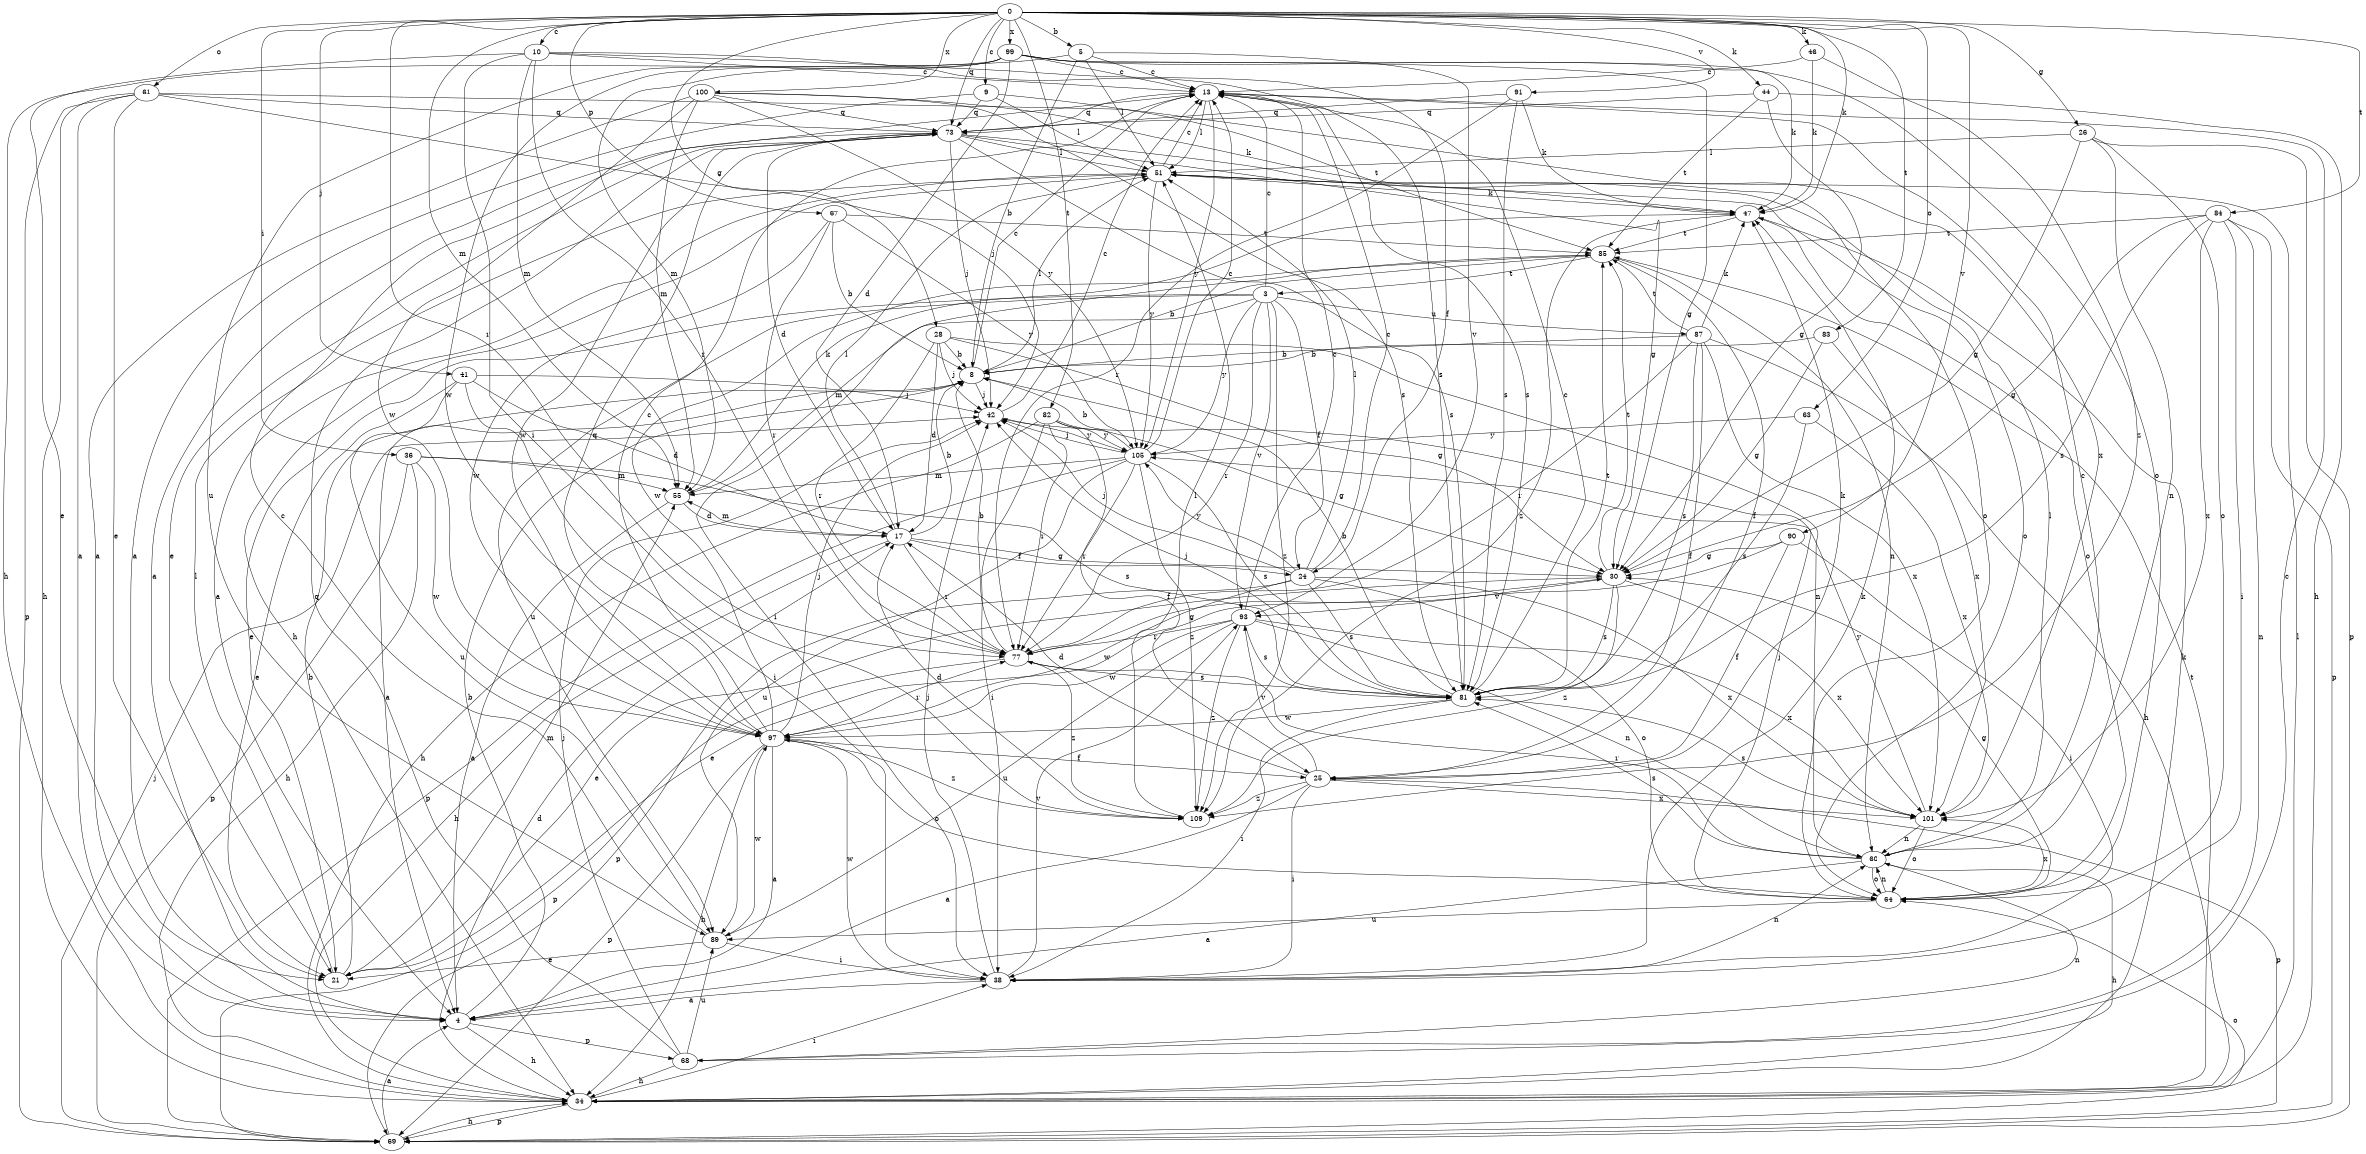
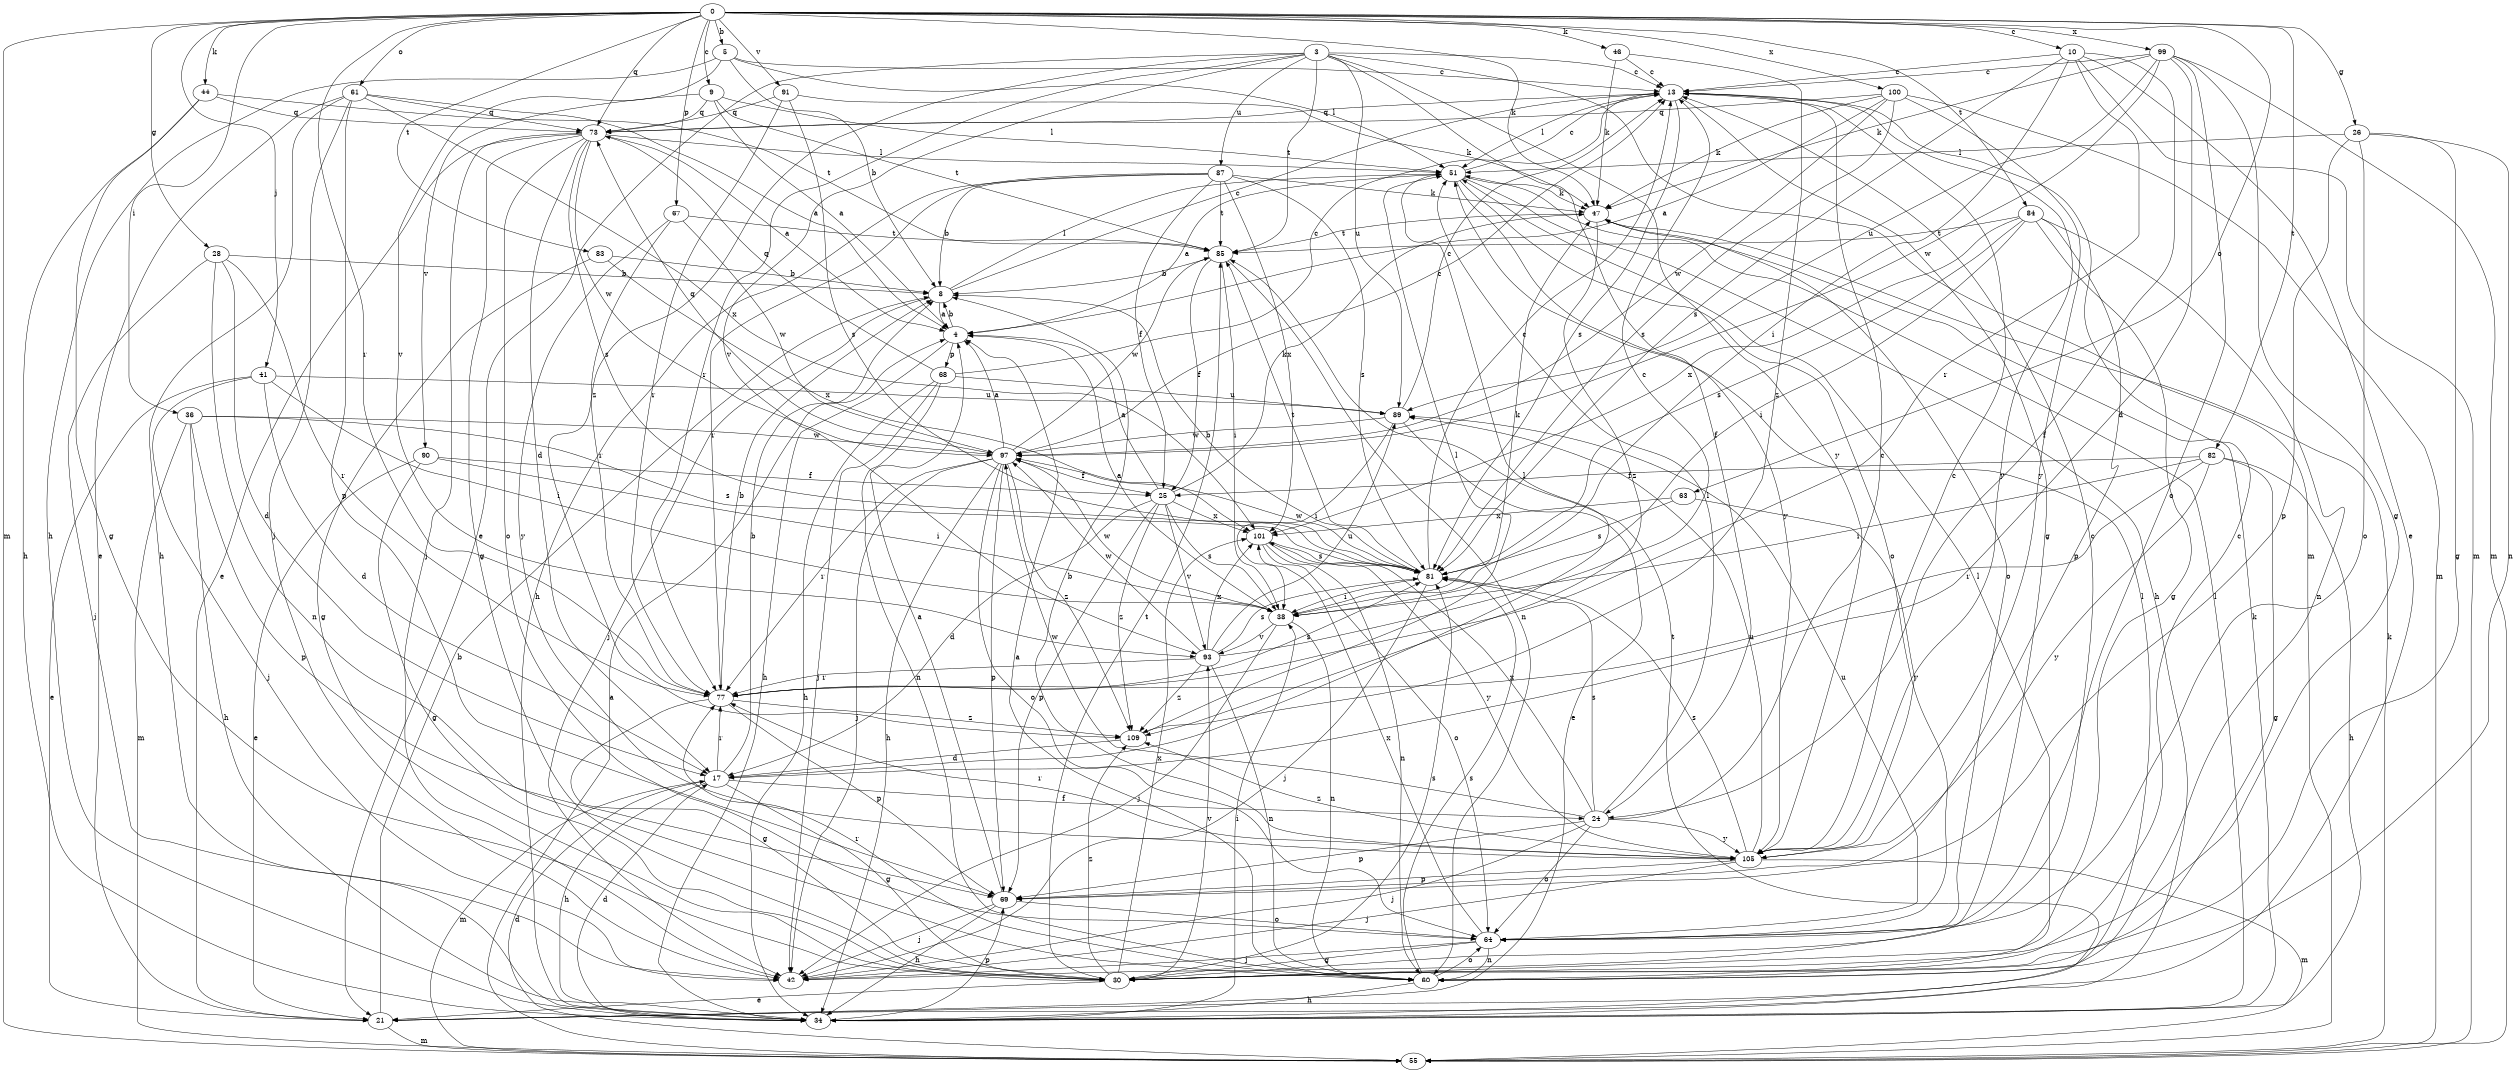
(1811, 24) -> (442, 168)
(1438, 281) -> (1287, 161)
(871, 318) -> none
(1063, 431) -> none
(1286, 436) -> (1992, 842)
(671, 577) -> (1707, 379)
(1293, 880) -> (1210, 557)
(1892, 1032) -> (2180, 825)
